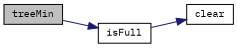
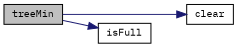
(164, 25) -> (120, 14)
